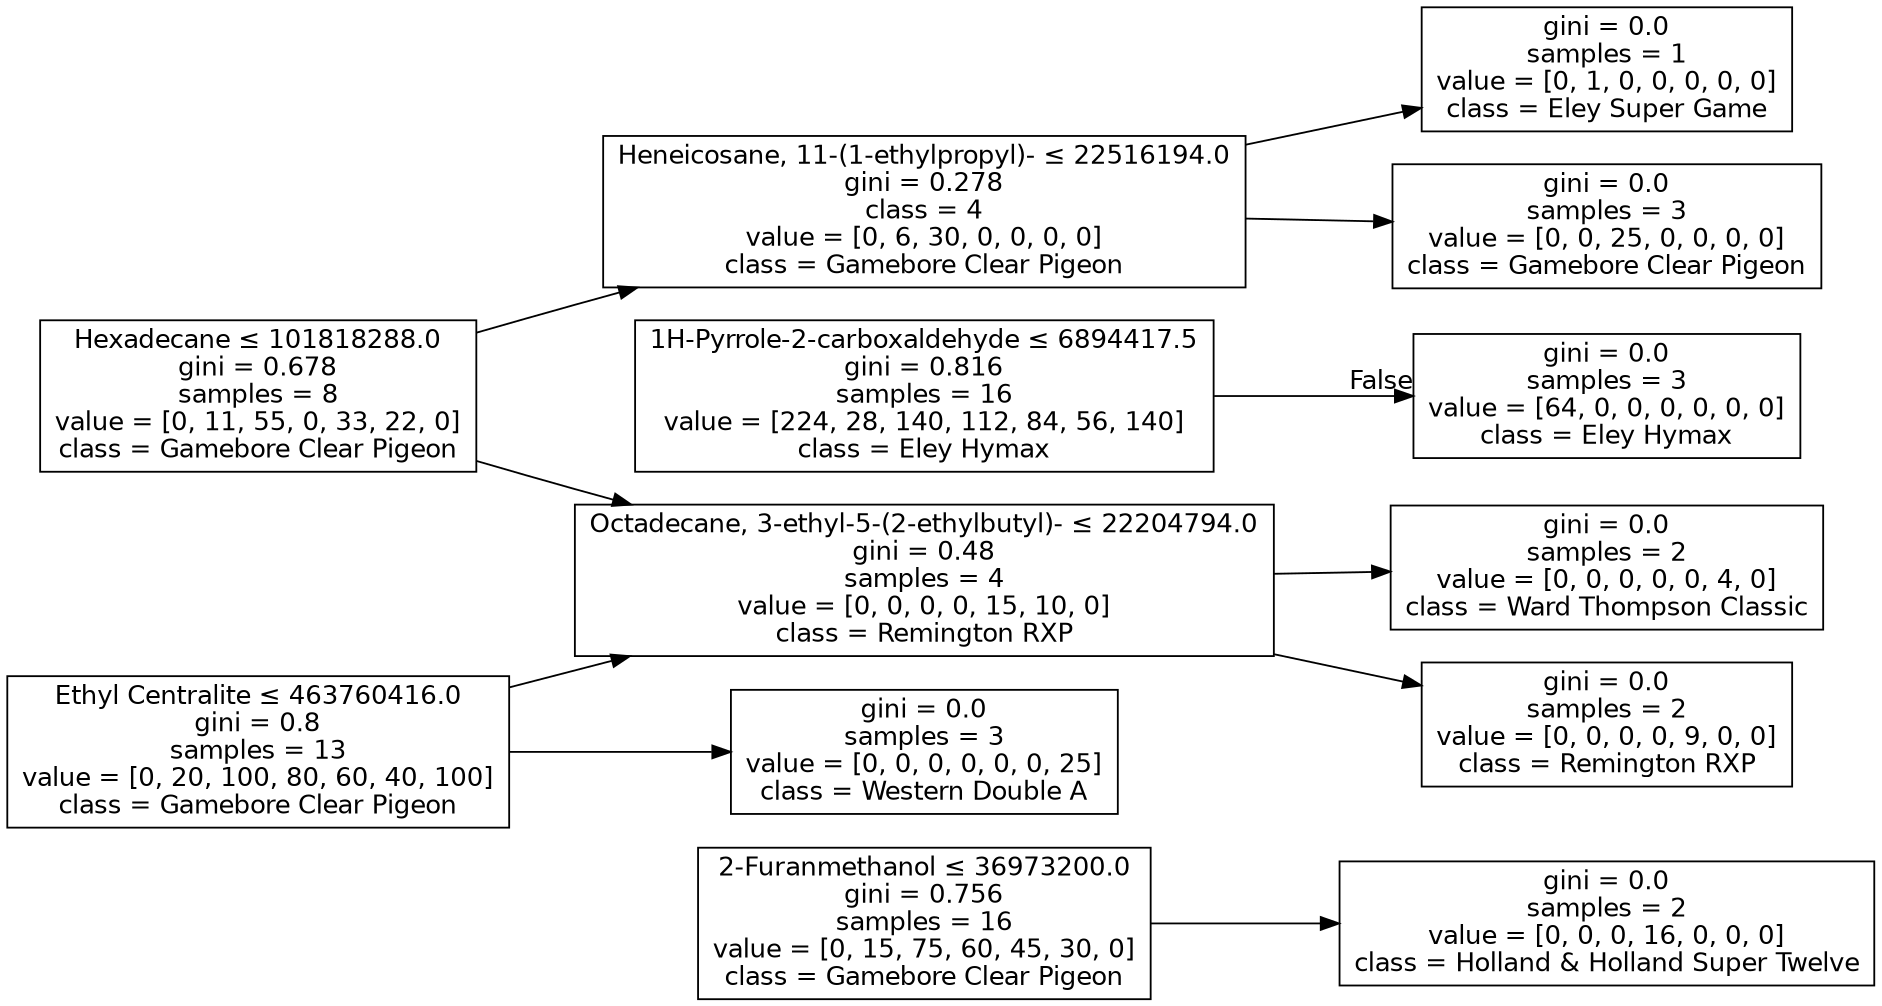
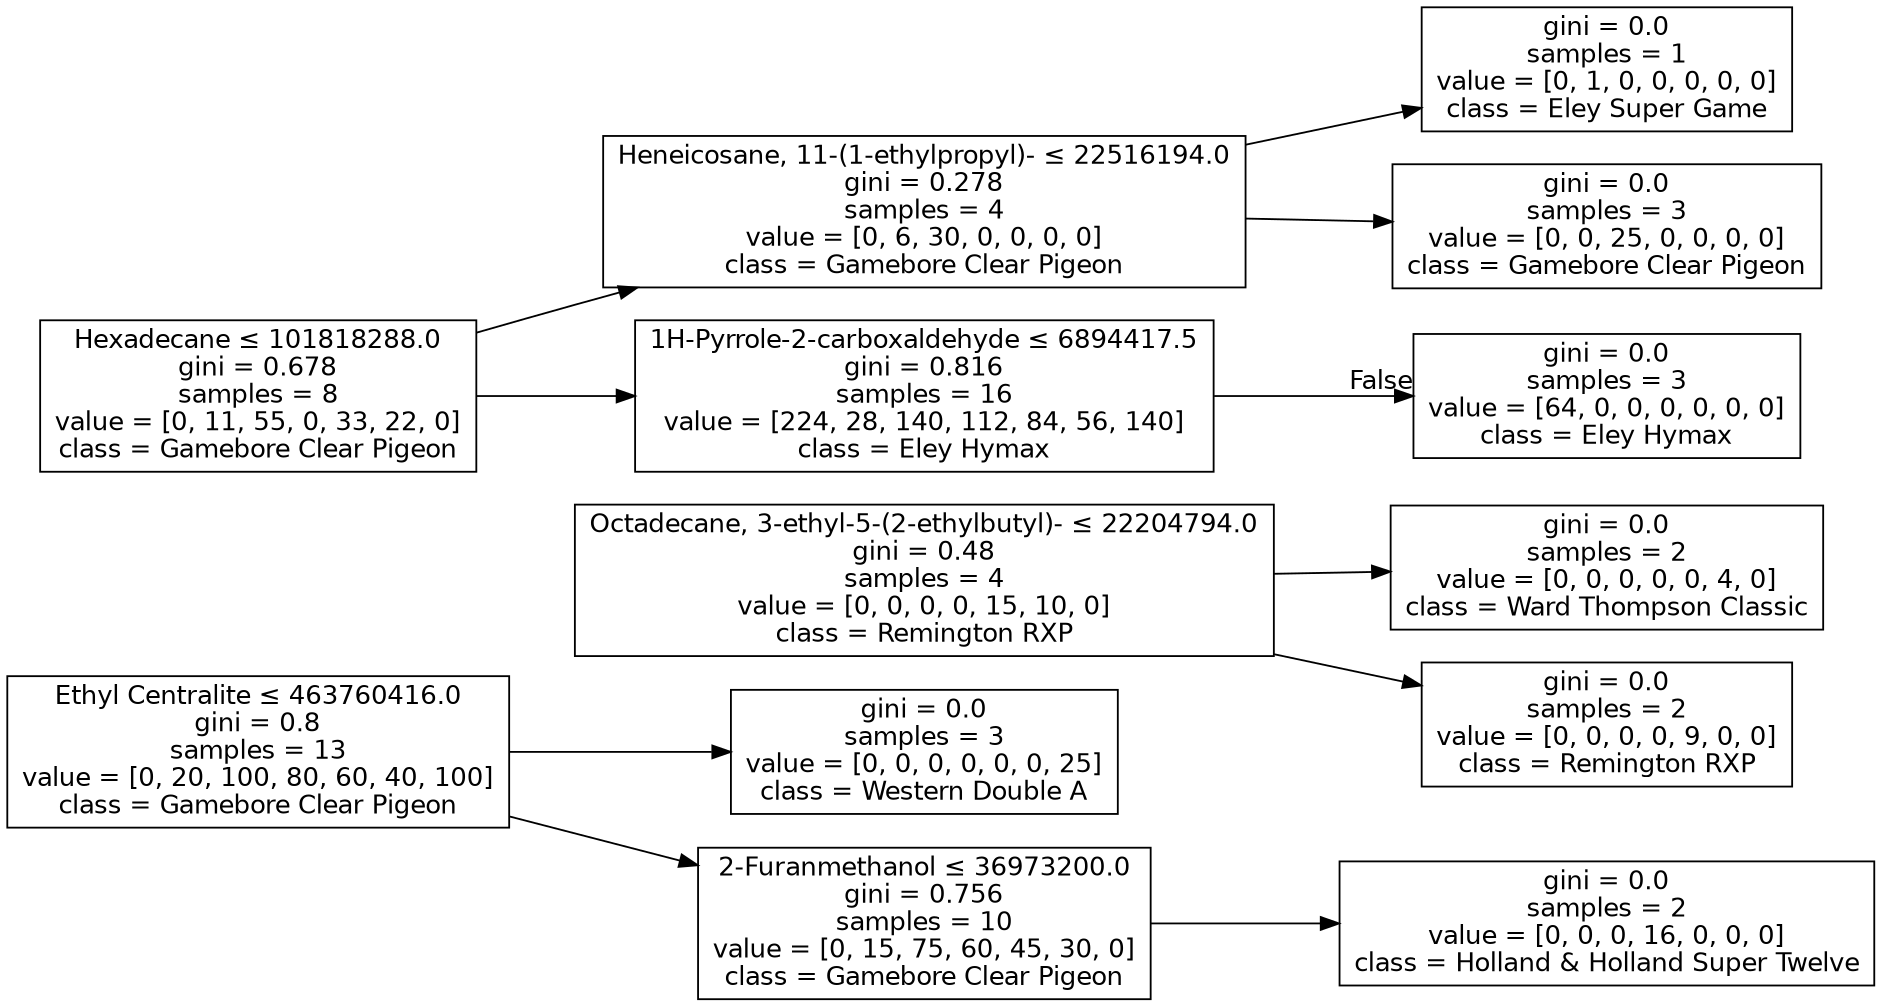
(924, 211) -> (924, 211)
(545, 481) -> (546, 396)
(561, 674) -> (595, 839)
(924, 923) -> (924, 923)
